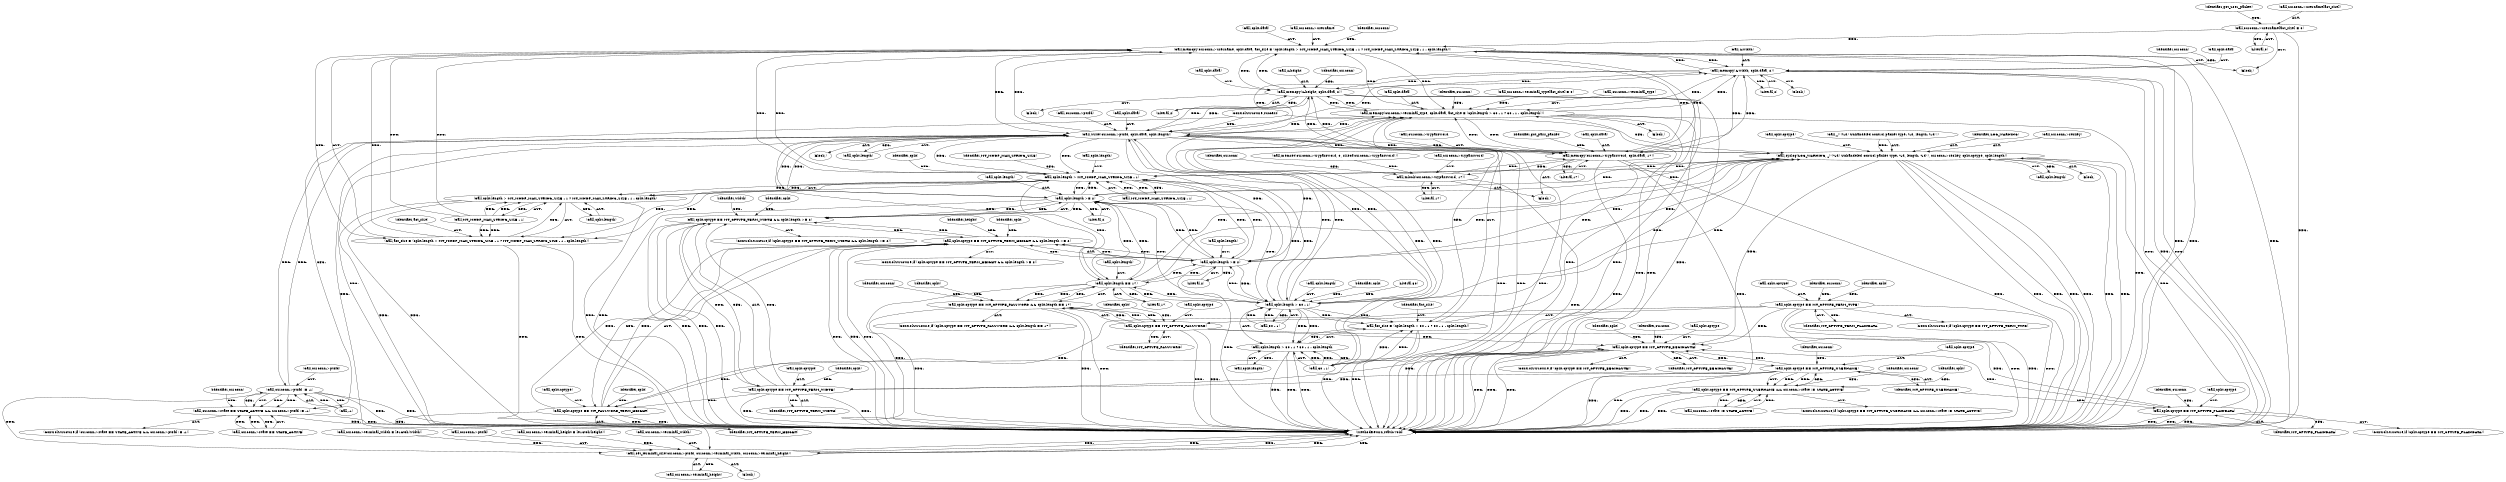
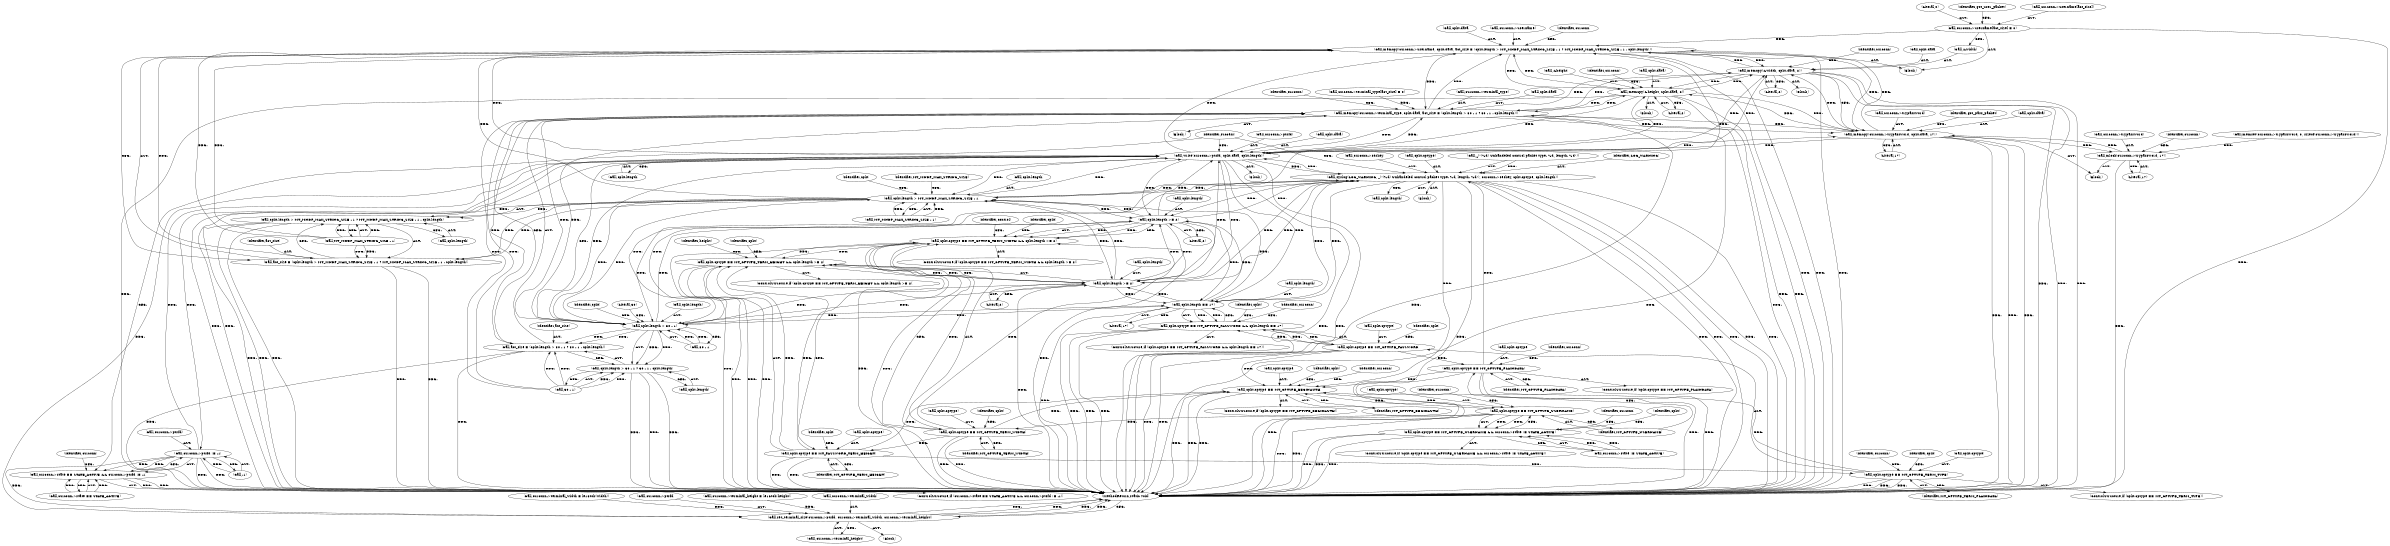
(2254, 37) -> (1975, 38)
(1255, 113) -> (1219, 135)
(1738, 113) -> (1846, 103)
none -> (1691, 147)
(732, 198) -> (995, 220)
(1327, 220) -> (584, 241)
(1180, 319) -> (1367, 463)
(1151, 347) -> none
